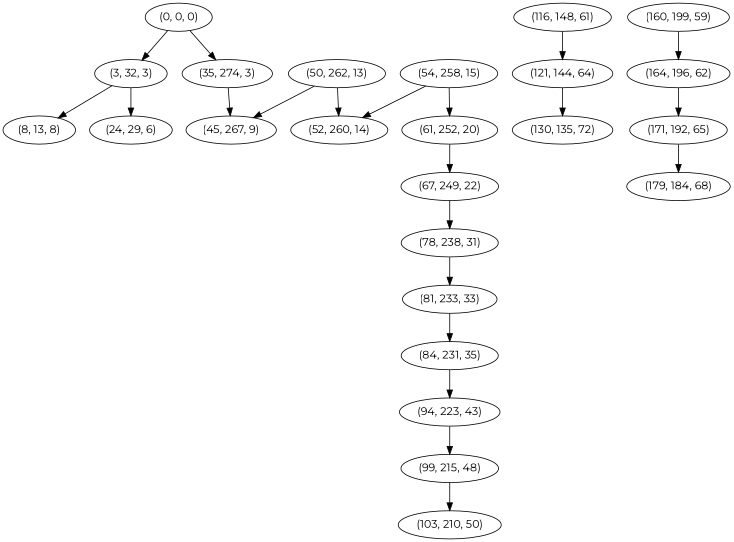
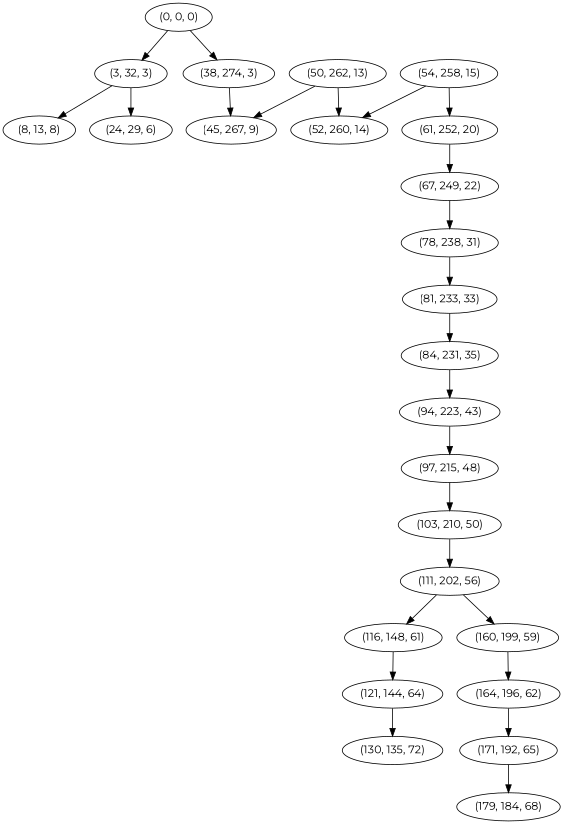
(227, 74) -> (229, 74)
(450, 468) -> (450, 468)
none -> (450, 581)
